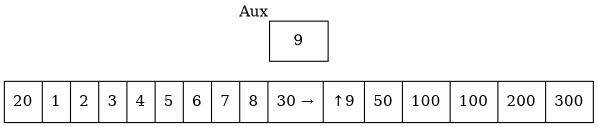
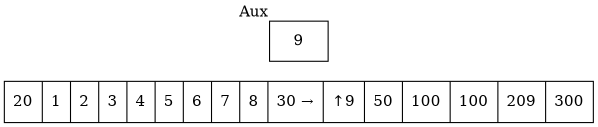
(522, 101) -> (522, 101)
